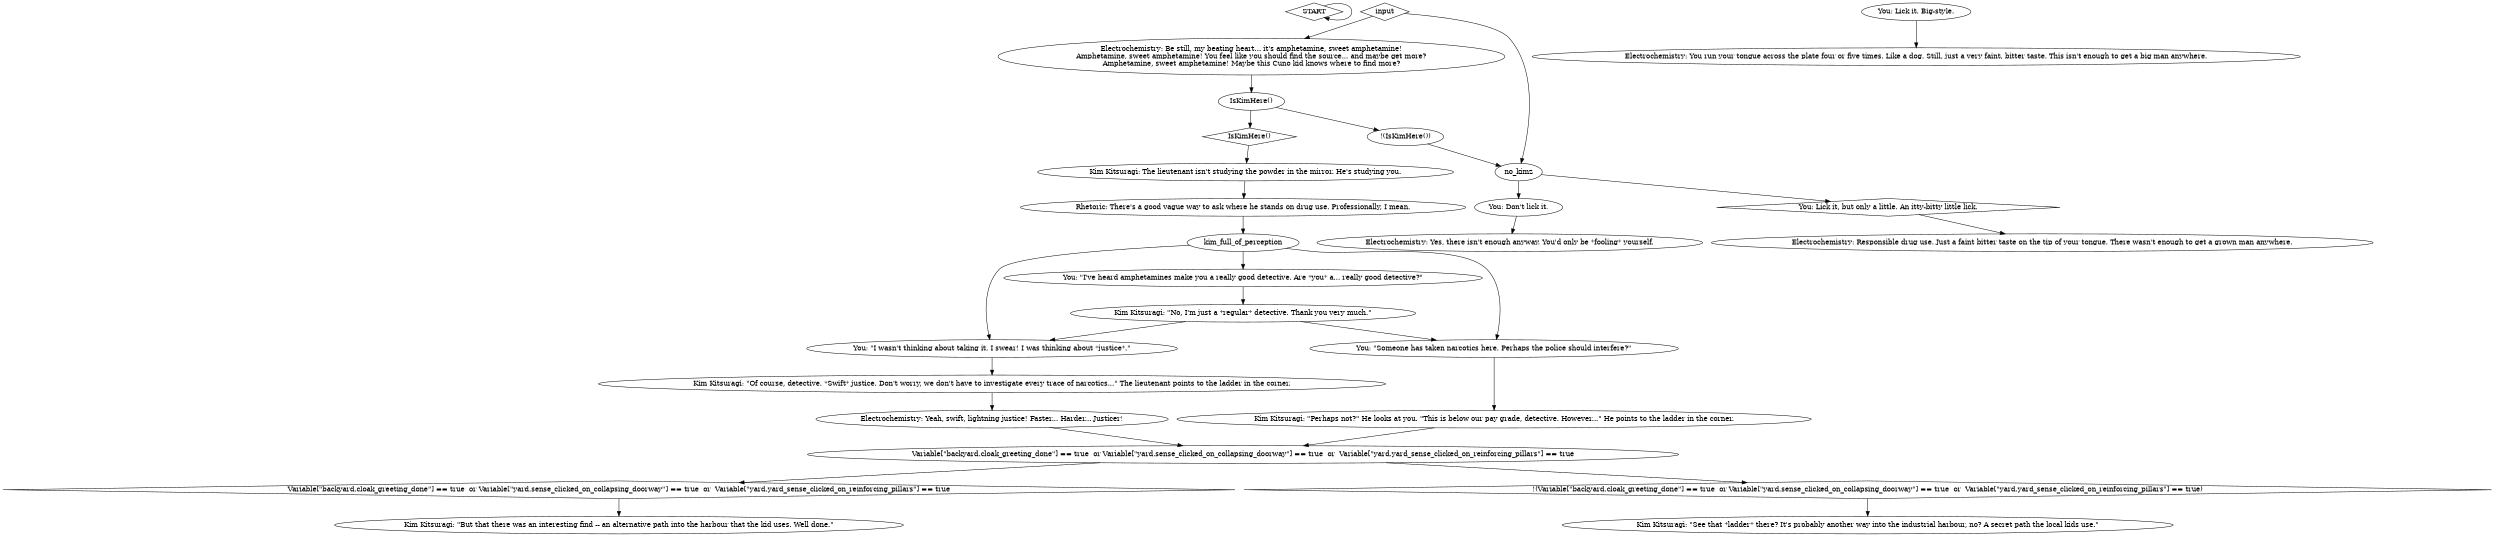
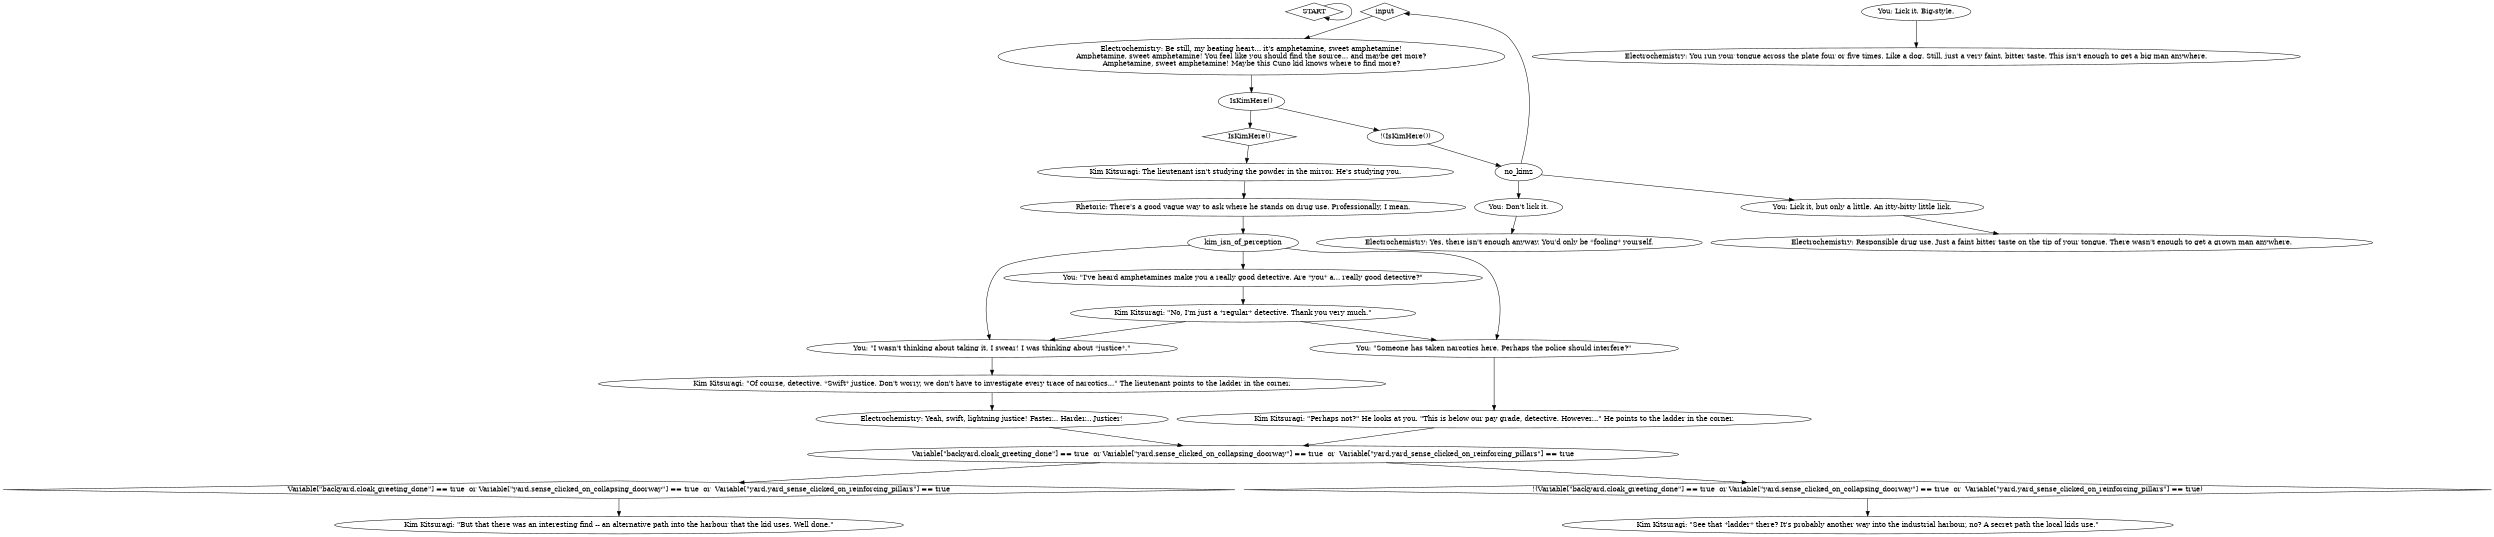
(1514, 45) -> (1517, 49)
(1888, 207) -> (1862, 207)
(1243, 243) -> (1243, 243)
